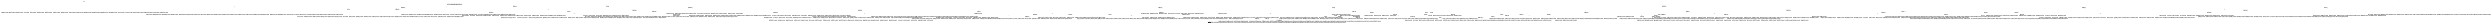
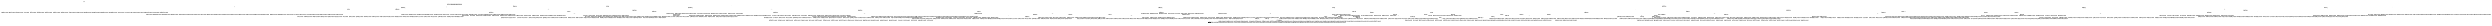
(1604, 12) -> (1575, 12)
(1931, 14) -> none
